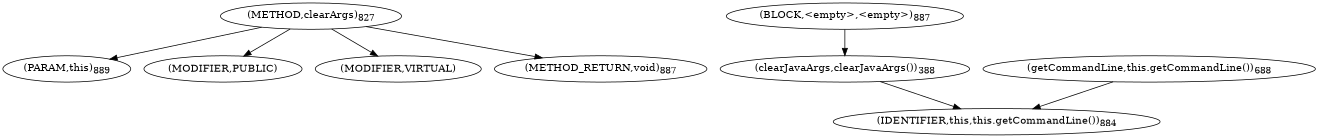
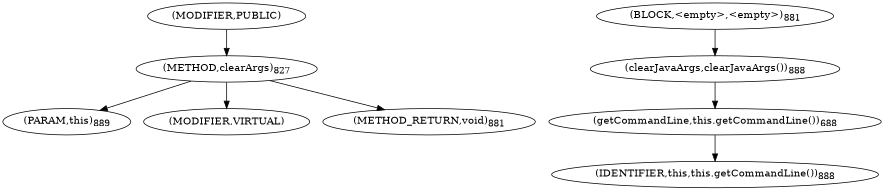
(922, 15) -> (792, 15)
(270, 41) -> (227, 39)
(668, 68) -> (497, 121)
(927, 68) -> (797, 68)
(917, 94) -> (715, 92)
(1108, 121) -> (827, 173)
